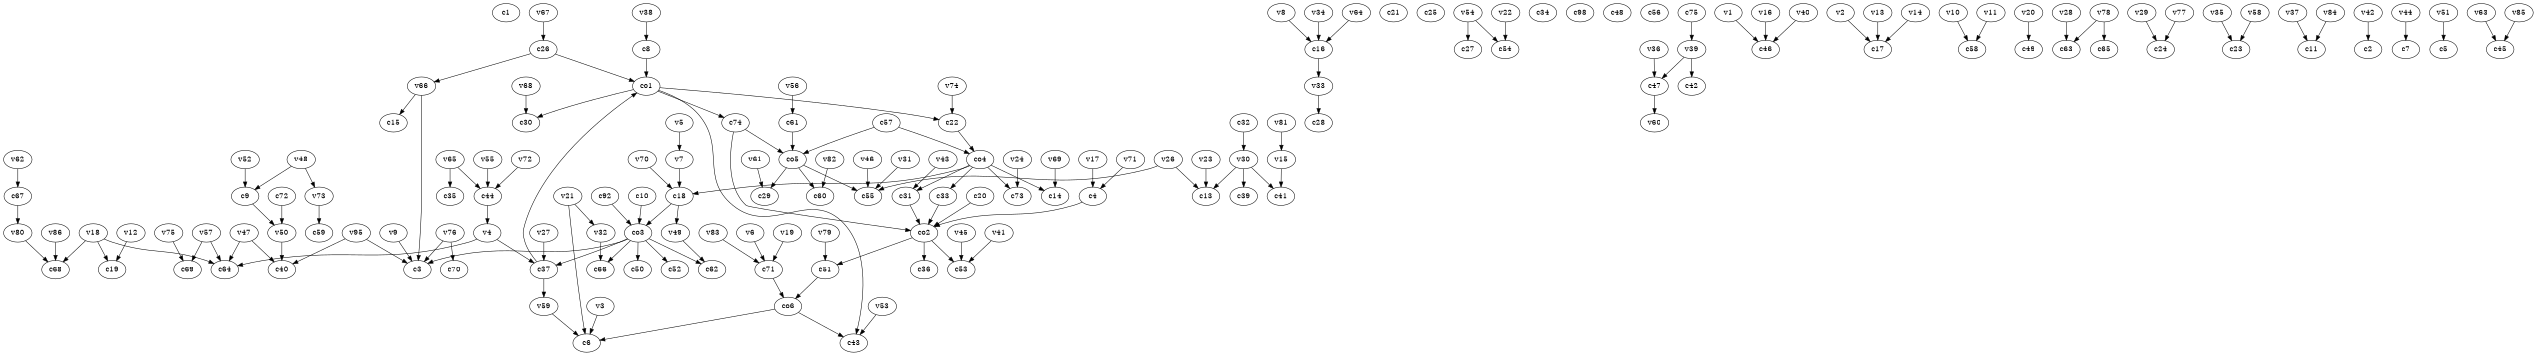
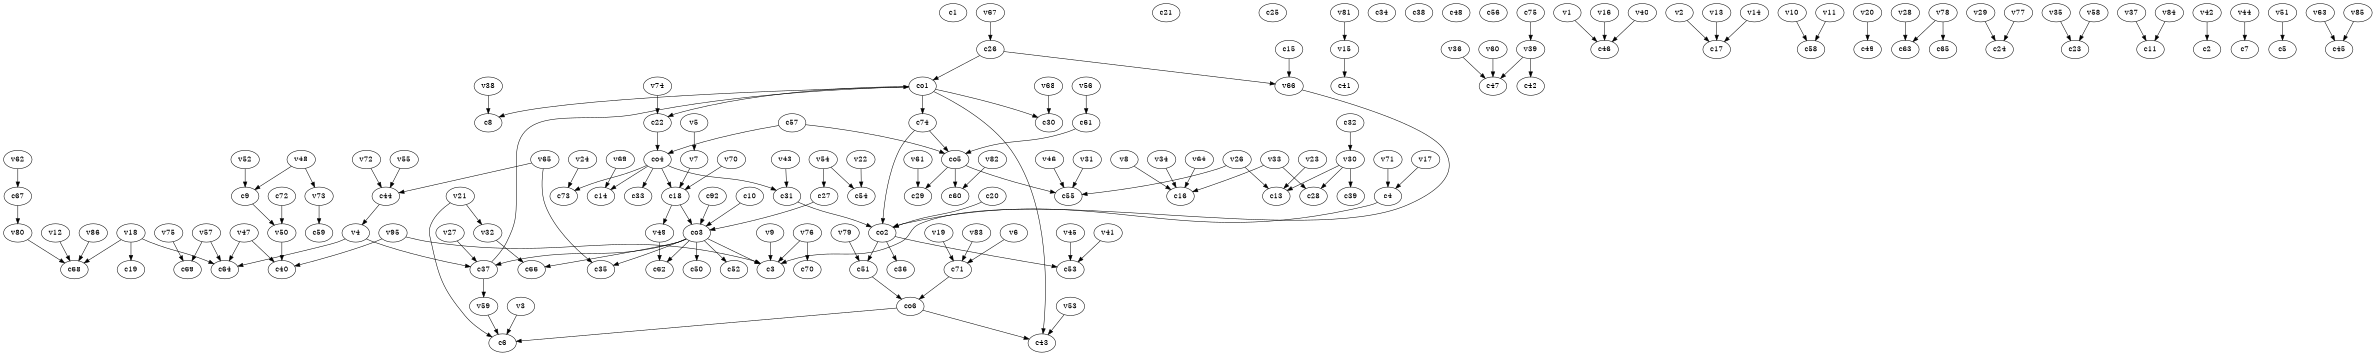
(1580, 13) -> (1419, 13)
(646, 65) -> (706, 95)
(1319, 65) -> (1231, 178)
(409, 102) -> (1289, 65)
(1655, 102) -> (1493, 65)
(1260, 176) -> (1334, 176)
(935, 212) -> none
none -> (765, 218)
(123, 249) -> (64, 249)
none -> (652, 252)
